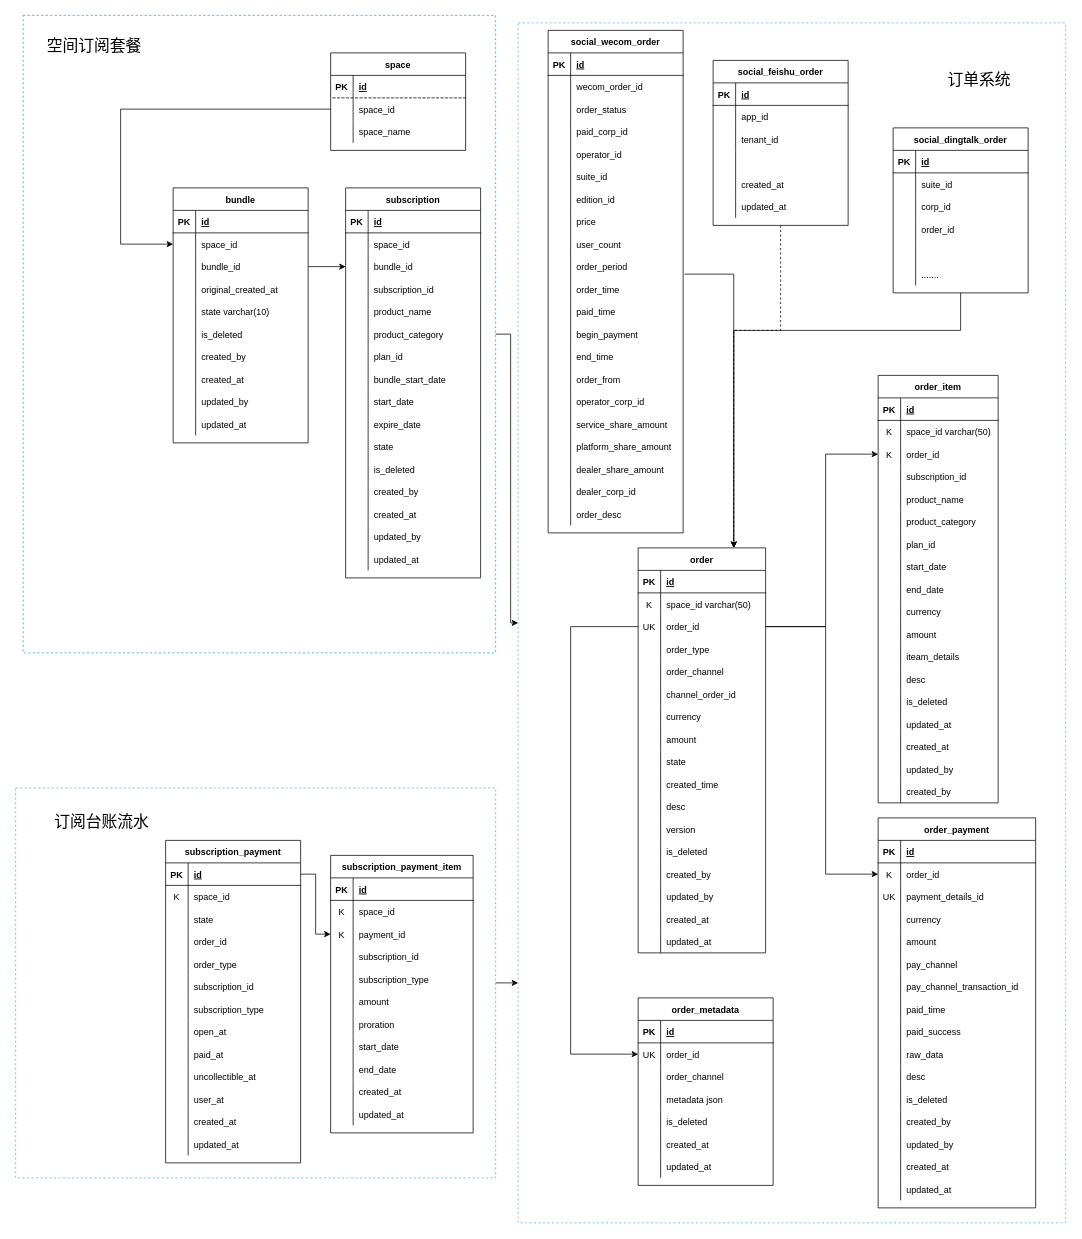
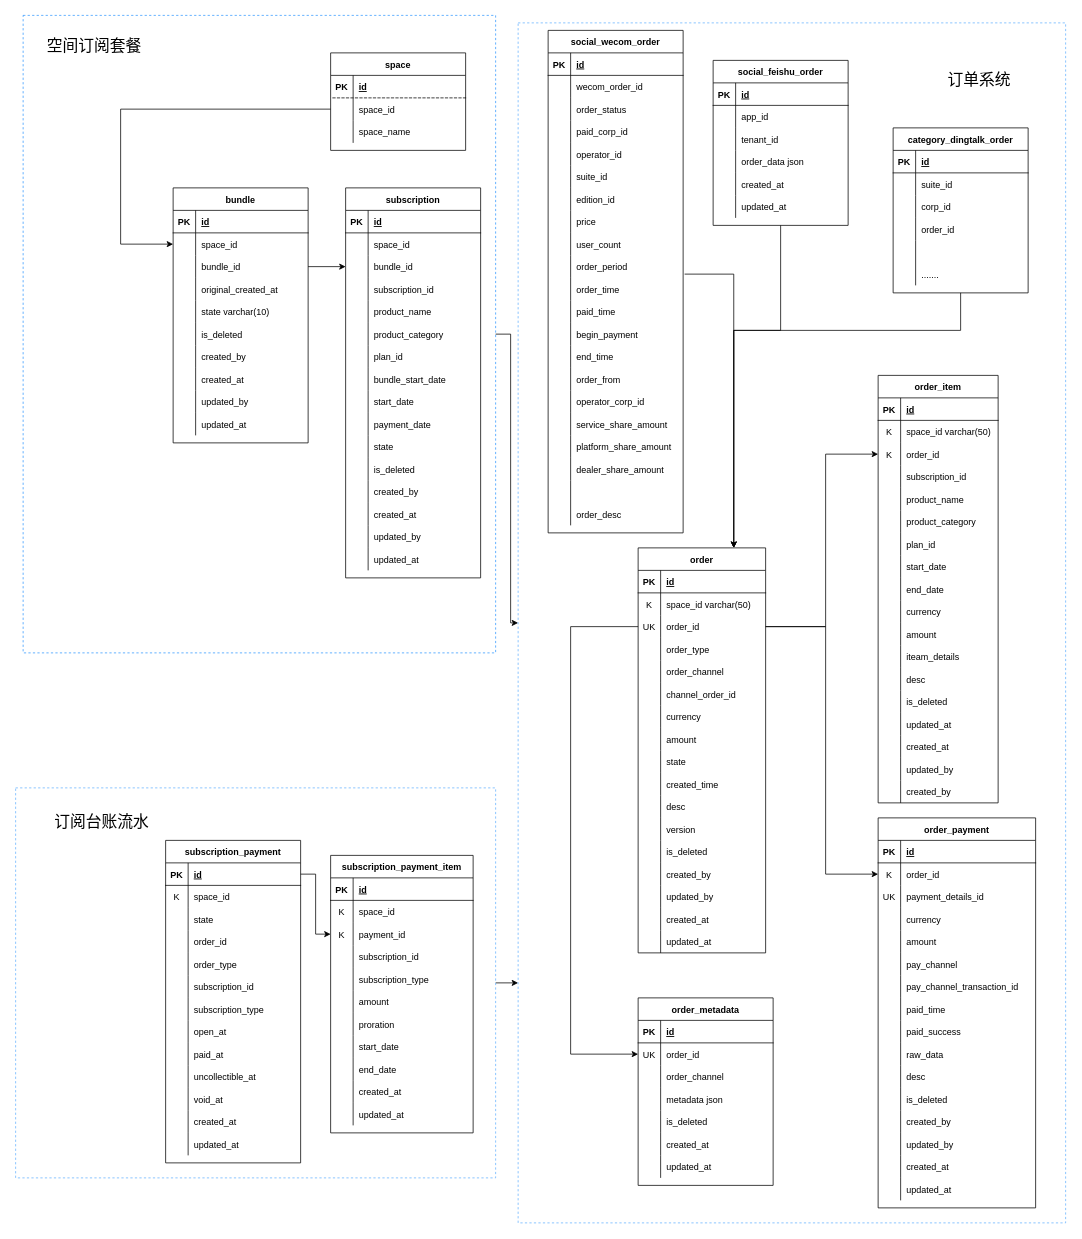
(960, 140) -> (960, 140)
none -> (792, 162)
(780, 277) -> (780, 277)
(400, 425) -> (404, 425)
(627, 492) -> none
(211, 1100) -> (210, 1100)
